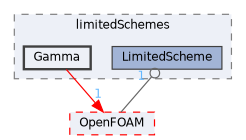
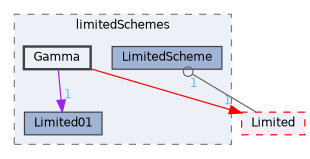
none -> (63, 123)
(112, 123) -> (273, 123)
